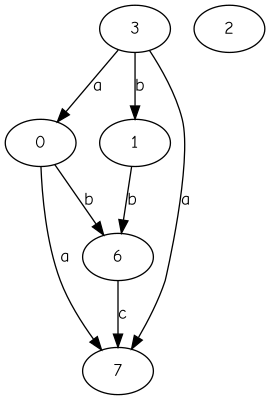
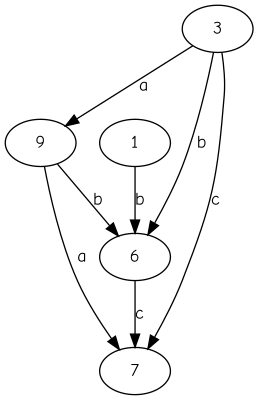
(229, 29) -> none
(135, 79) -> (191, 140)
(41, 143) -> (41, 143)
(186, 200) -> (216, 200)
